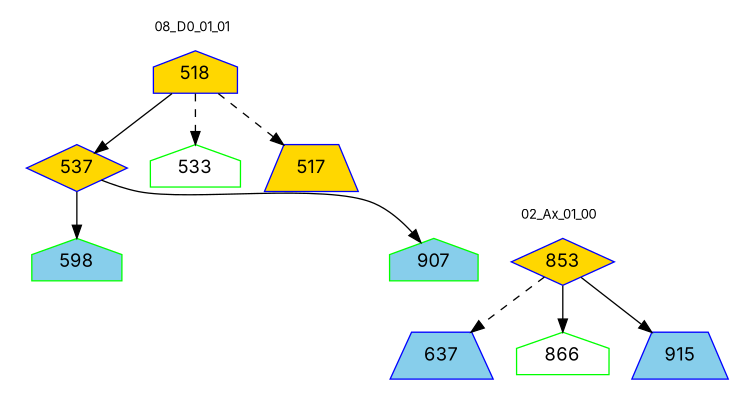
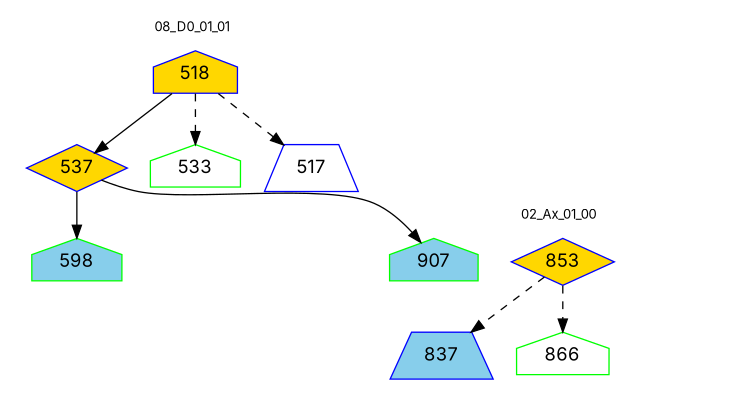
(311, 168) -> (311, 168)
(563, 302) -> (563, 302)
(442, 356) -> (442, 356)
(680, 356) -> none
